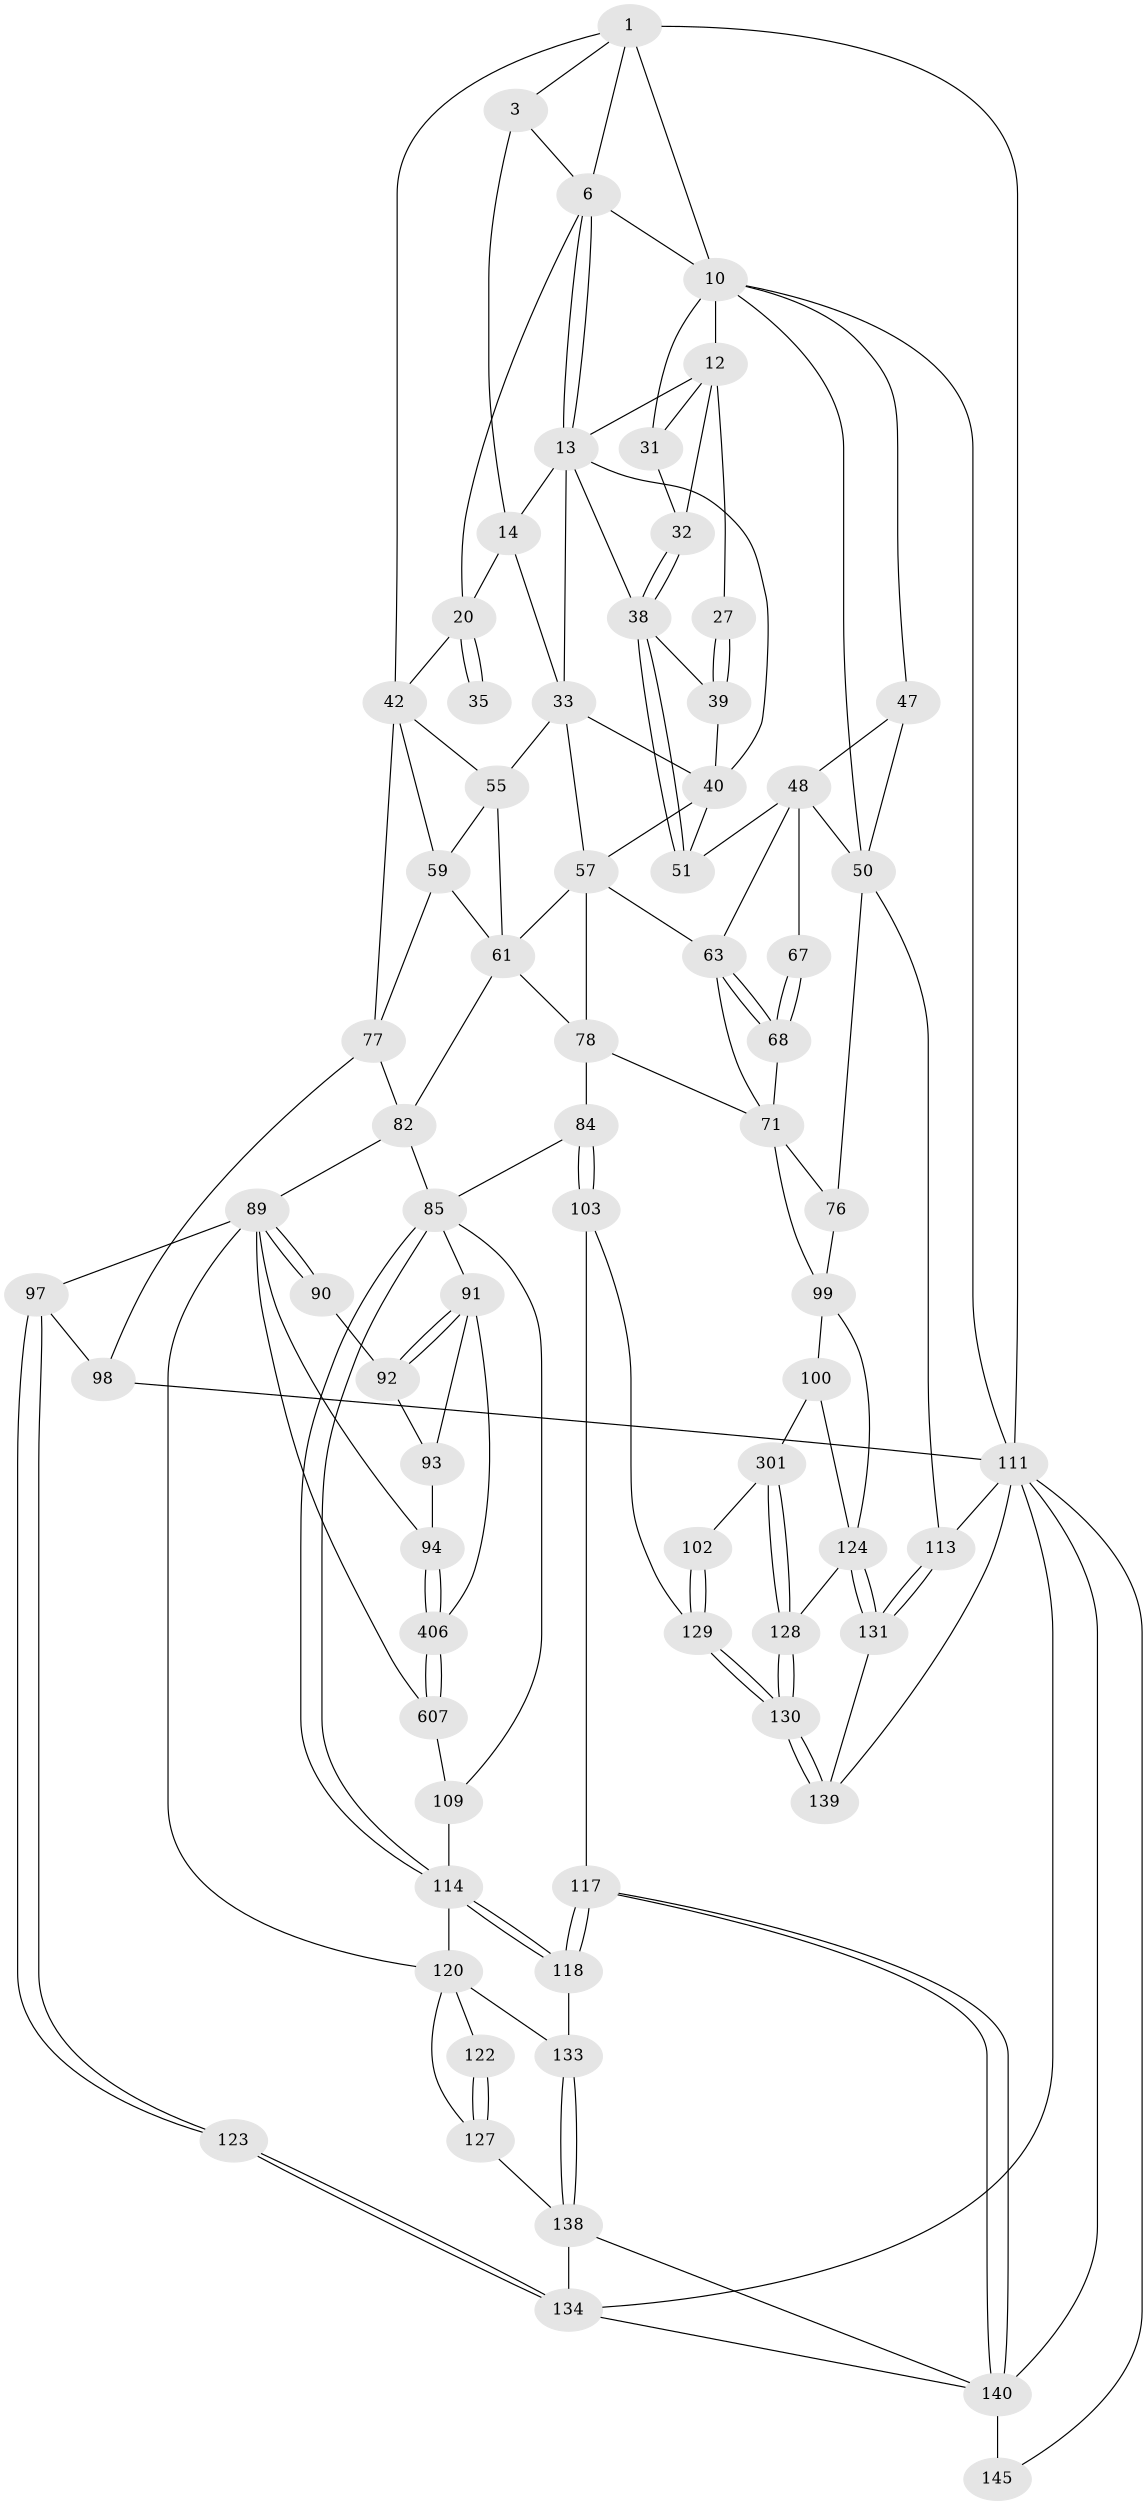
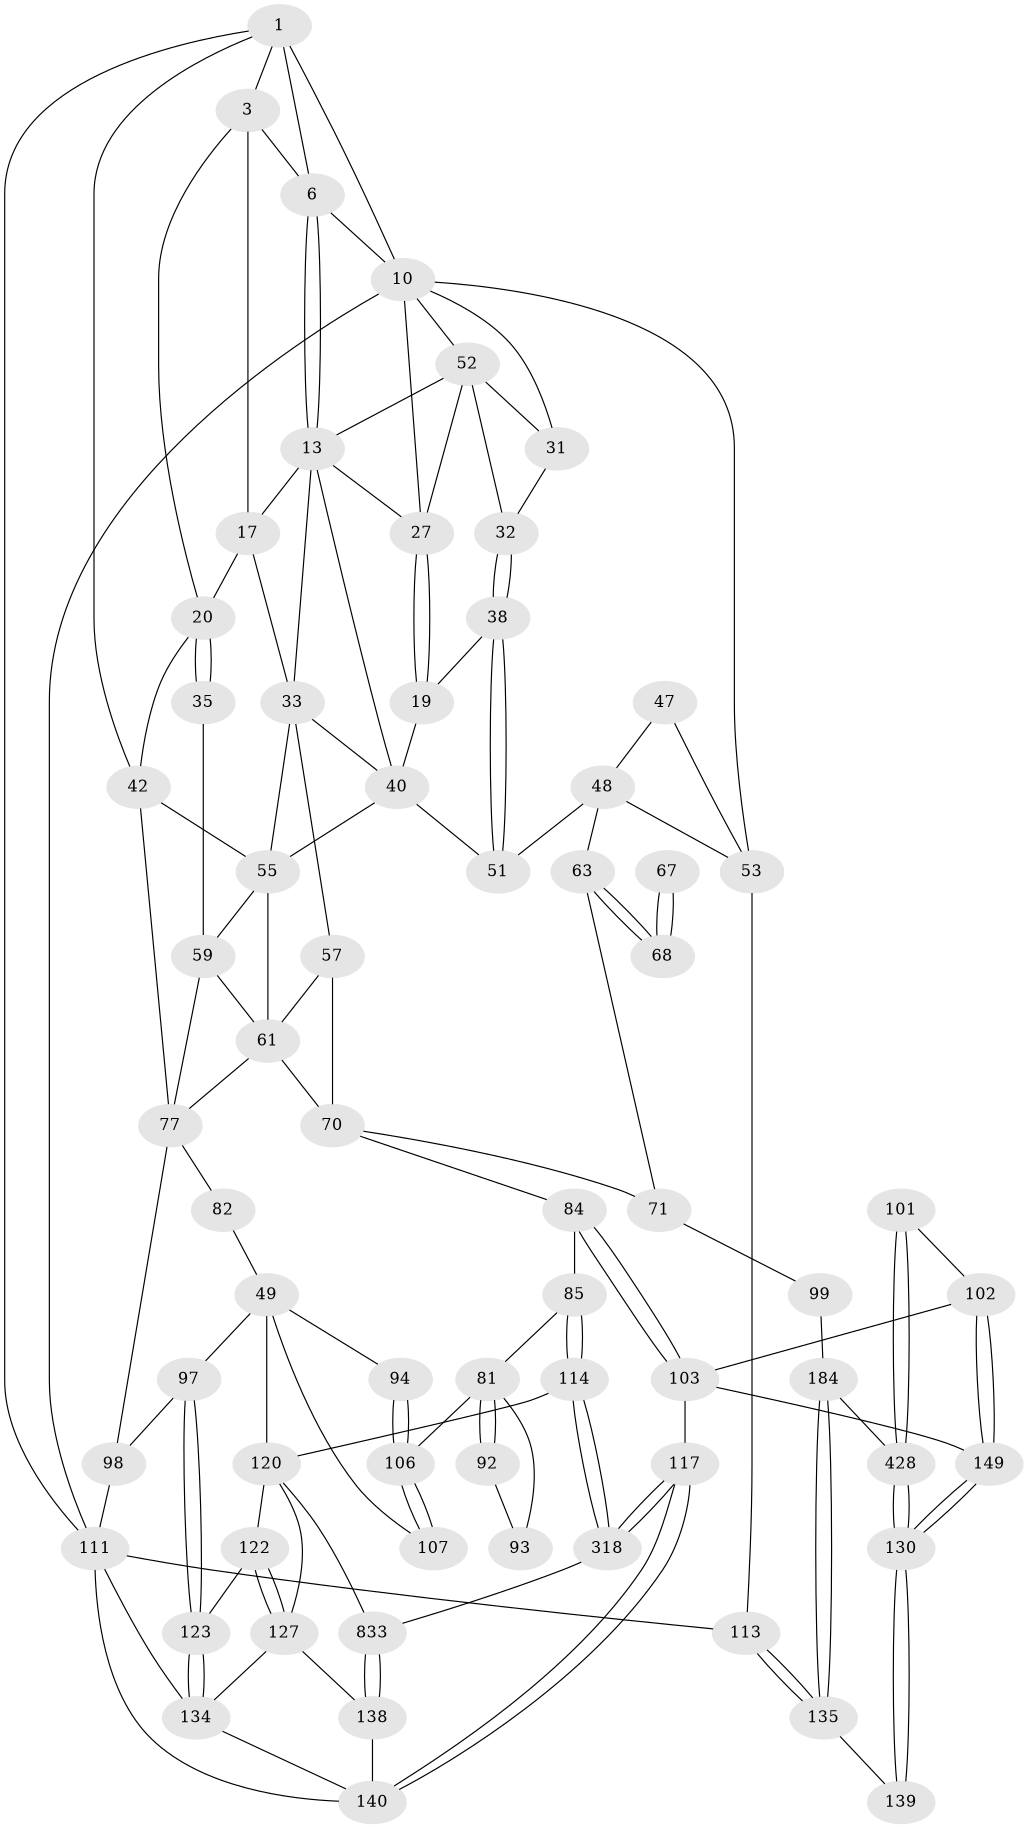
(716, 364) -> (468, 364)
(498, 400) -> (159, 355)
(898, 442) -> (412, 407)
(509, 533) -> (248, 533)
(603, 534) -> (367, 491)
(719, 703) -> (422, 703)
(417, 787) -> (203, 819)
(650, 830) -> (332, 830)
(799, 872) -> none
(864, 872) -> (752, 872)
(650, 914) -> none
(454, 1041) -> (219, 1084)
(586, 1041) -> (333, 1126)
(775, 1083) -> none
(419, 1168) -> none
(257, 1210) -> (267, 1295)
(837, 1210) -> none
(322, 1295) -> none
(472, 1295) -> (488, 1379)
none -> (833, 1337)
(817, 1379) -> none
(772, 1464) -> (901, 1210)
(432, 1506) -> none
(853, 1549) -> (824, 1379)
none -> (226, 1591)
(434, 1633) -> (401, 1464)
(698, 1633) -> (989, 1464)
(786, 1633) -> (901, 1464)
(874, 1633) -> (824, 1718)
(944, 1644) -> none
(434, 1718) -> (434, 1549)
(449, 1802) -> none
(569, 1972) -> (607, 1549)
(569, 2056) -> (372, 1633)
(569, 2268) -> (240, 1676)
(998, 2479) -> none
